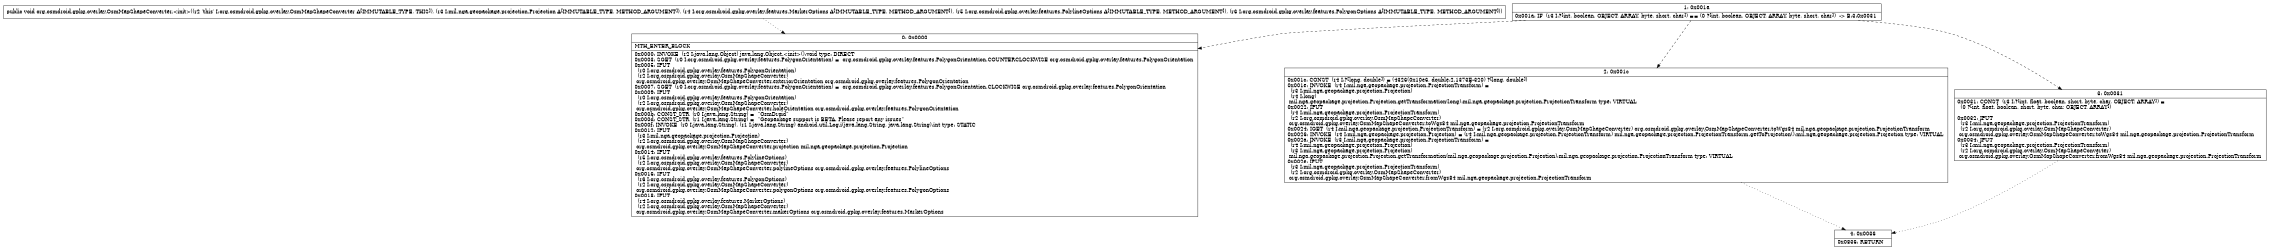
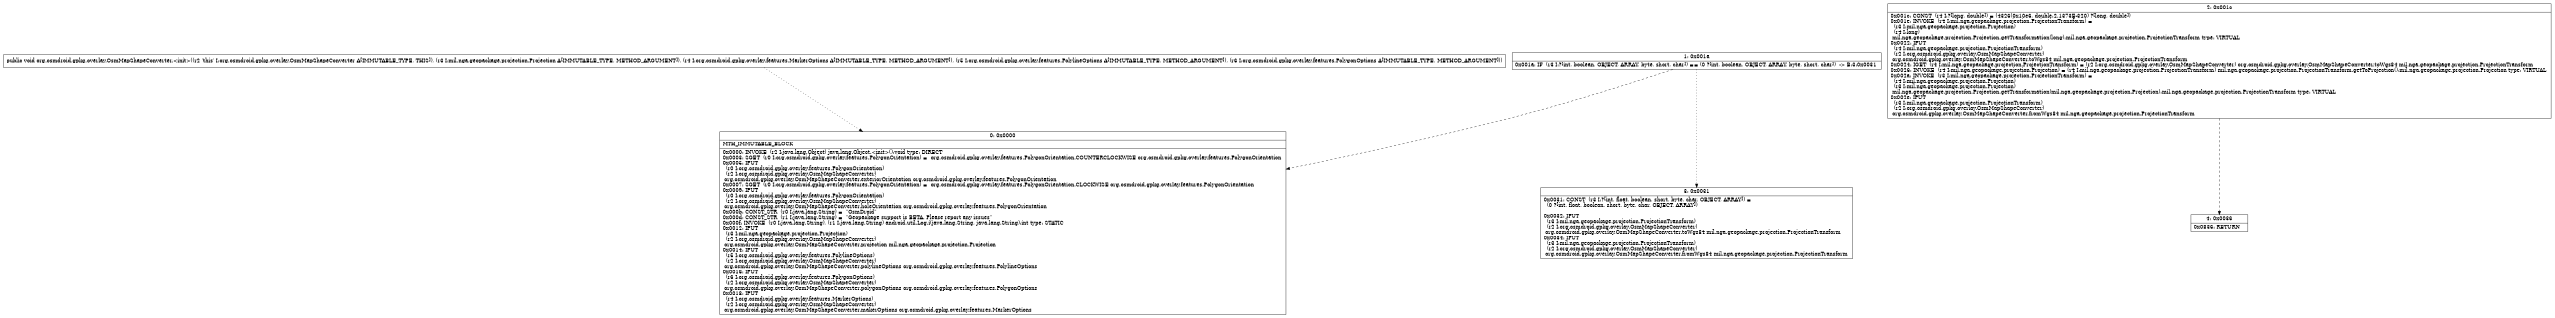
(1964, 38) -> (1697, 127)
(1675, 43) -> none
(662, 46) -> (758, 144)
(1980, 204) -> none
(1792, 205) -> (2219, 165)
